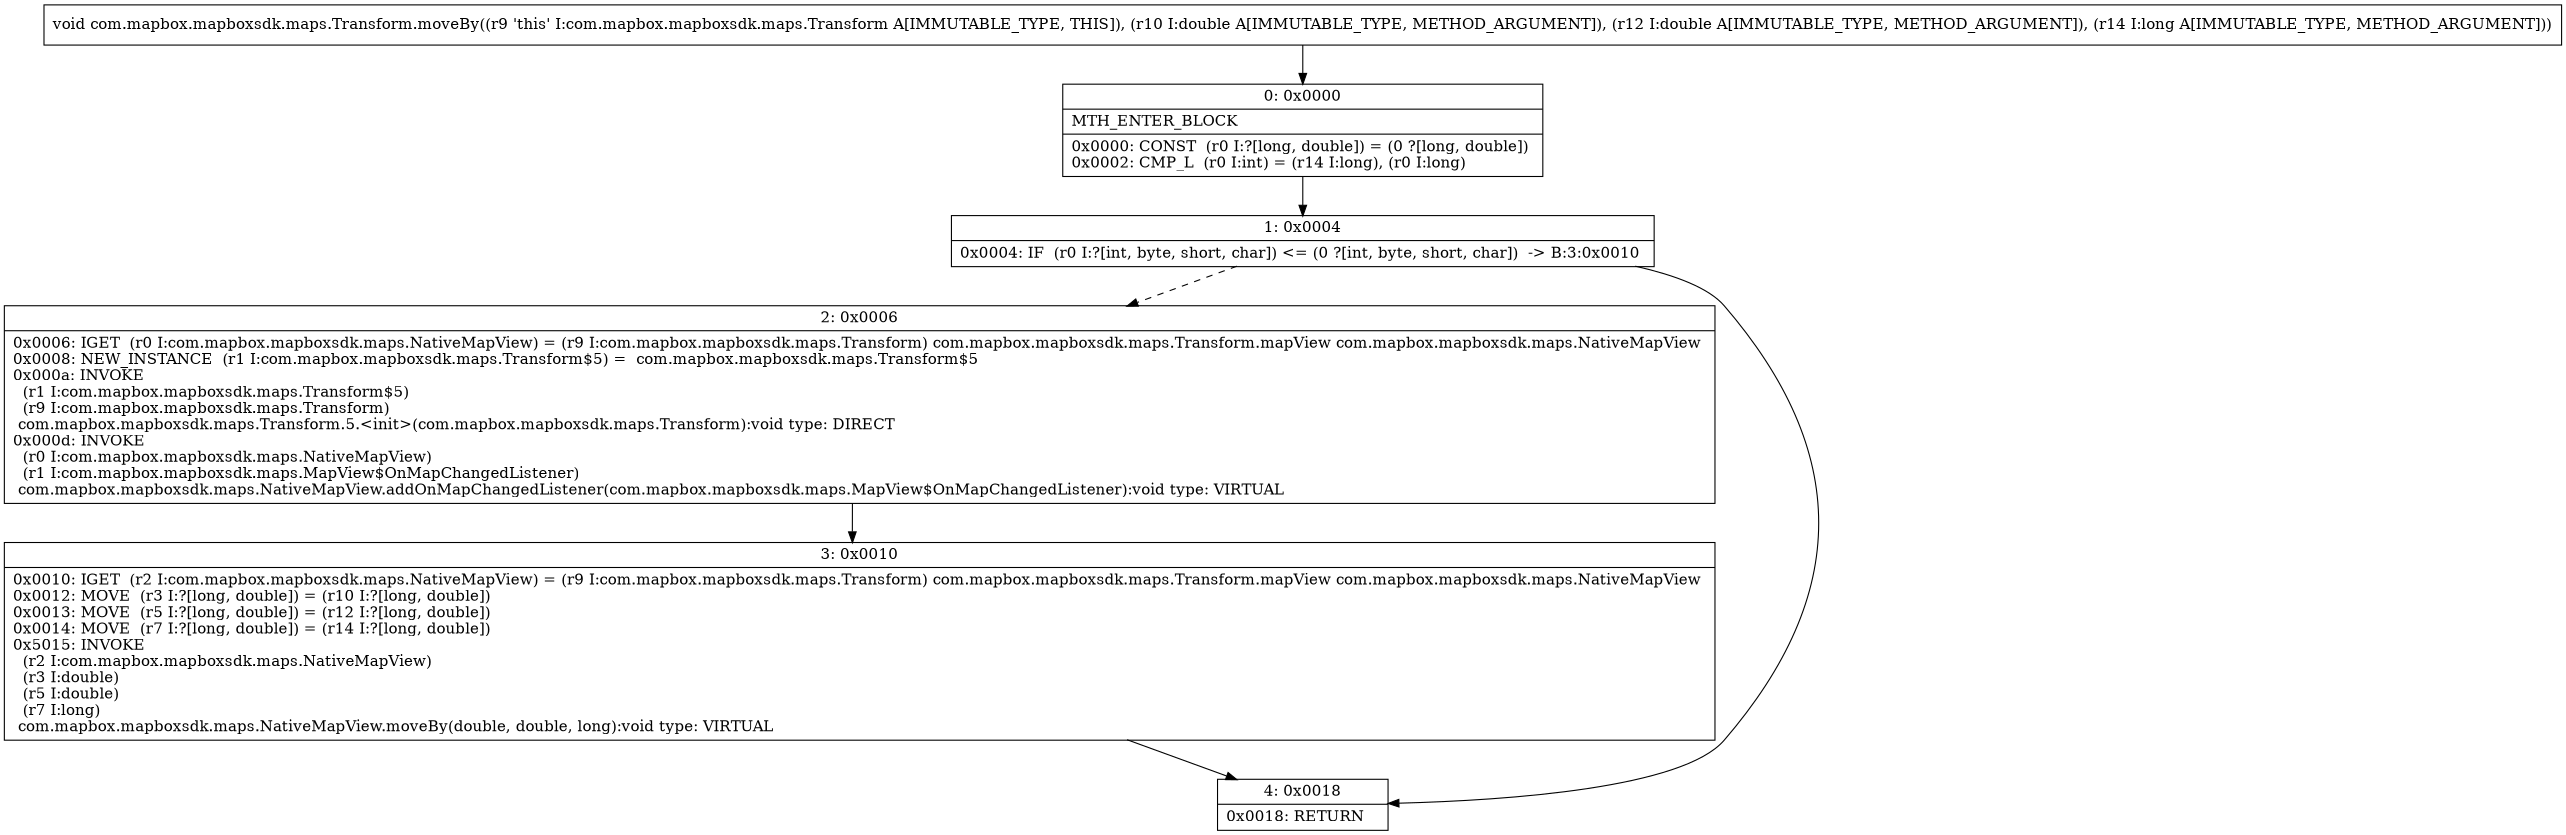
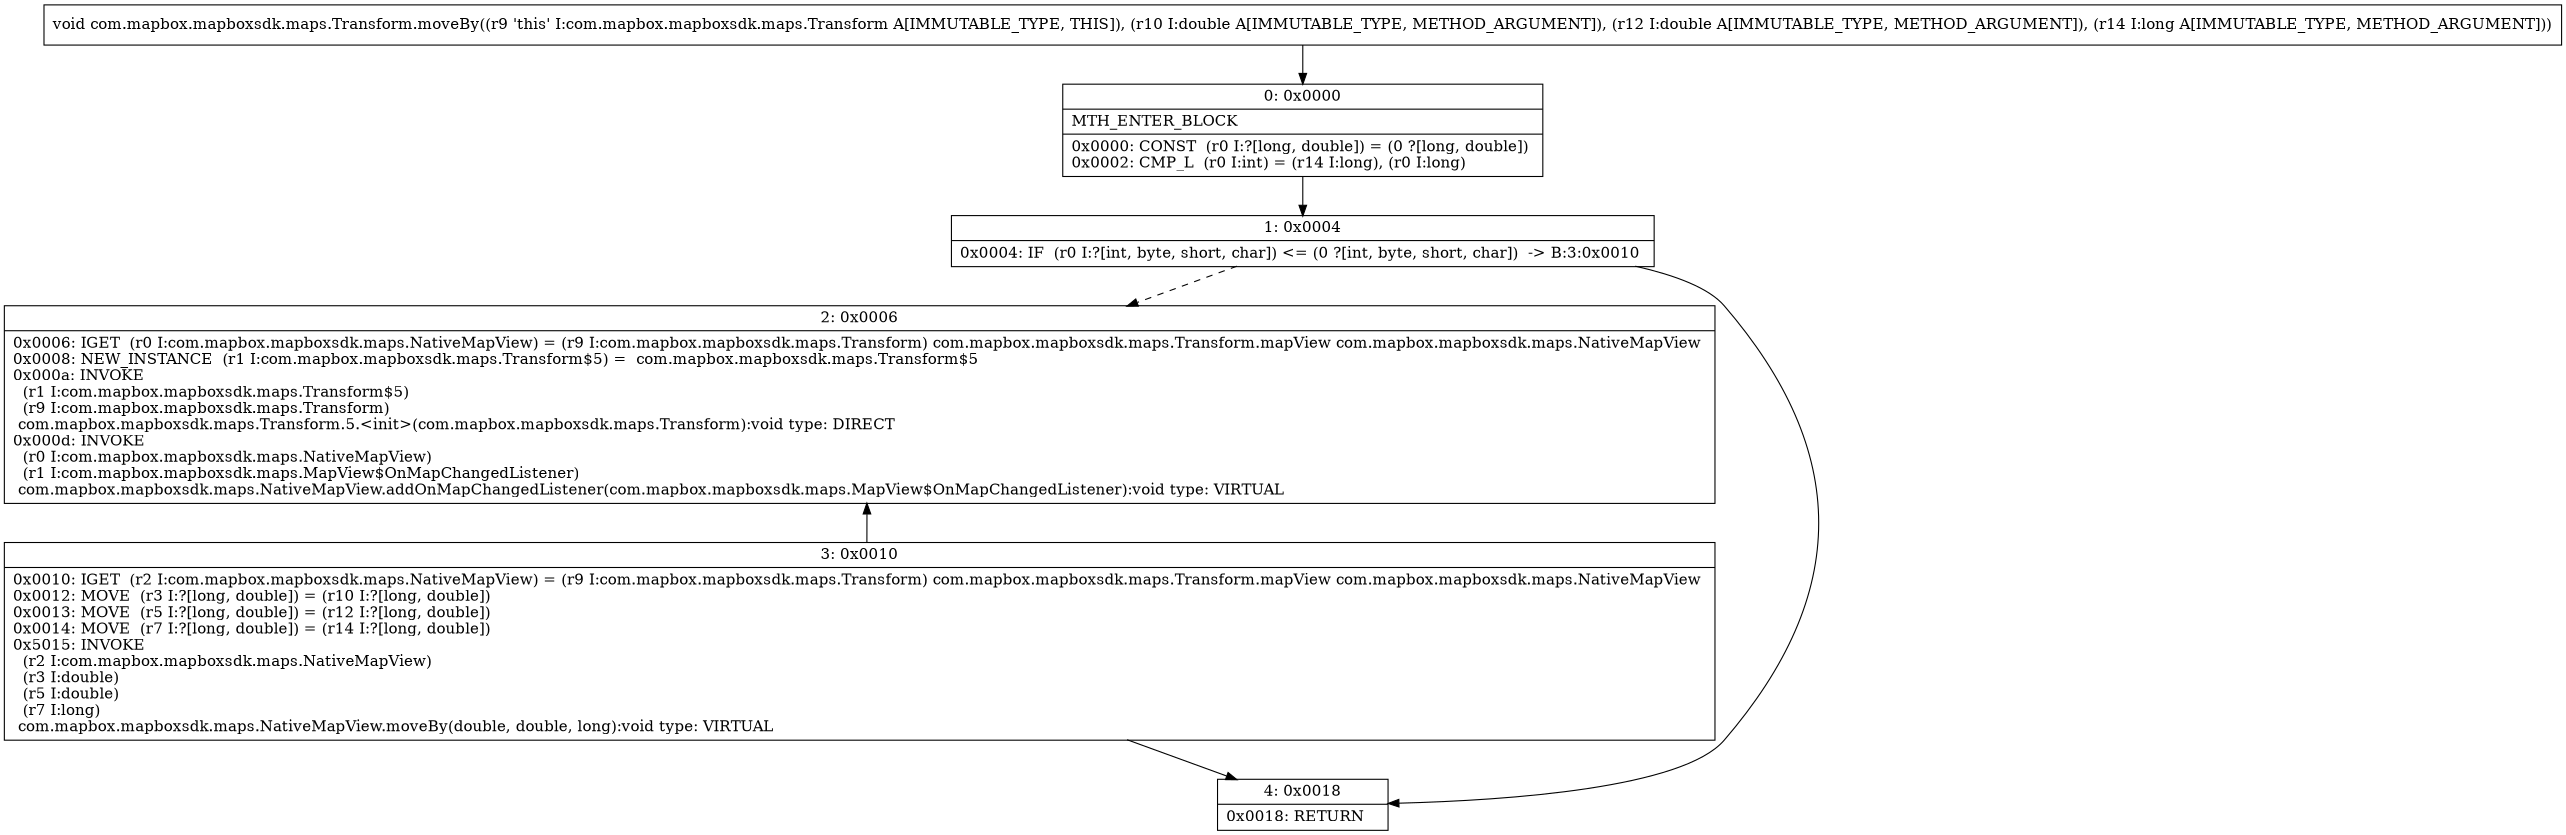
(852, 517) -> (867, 528)
